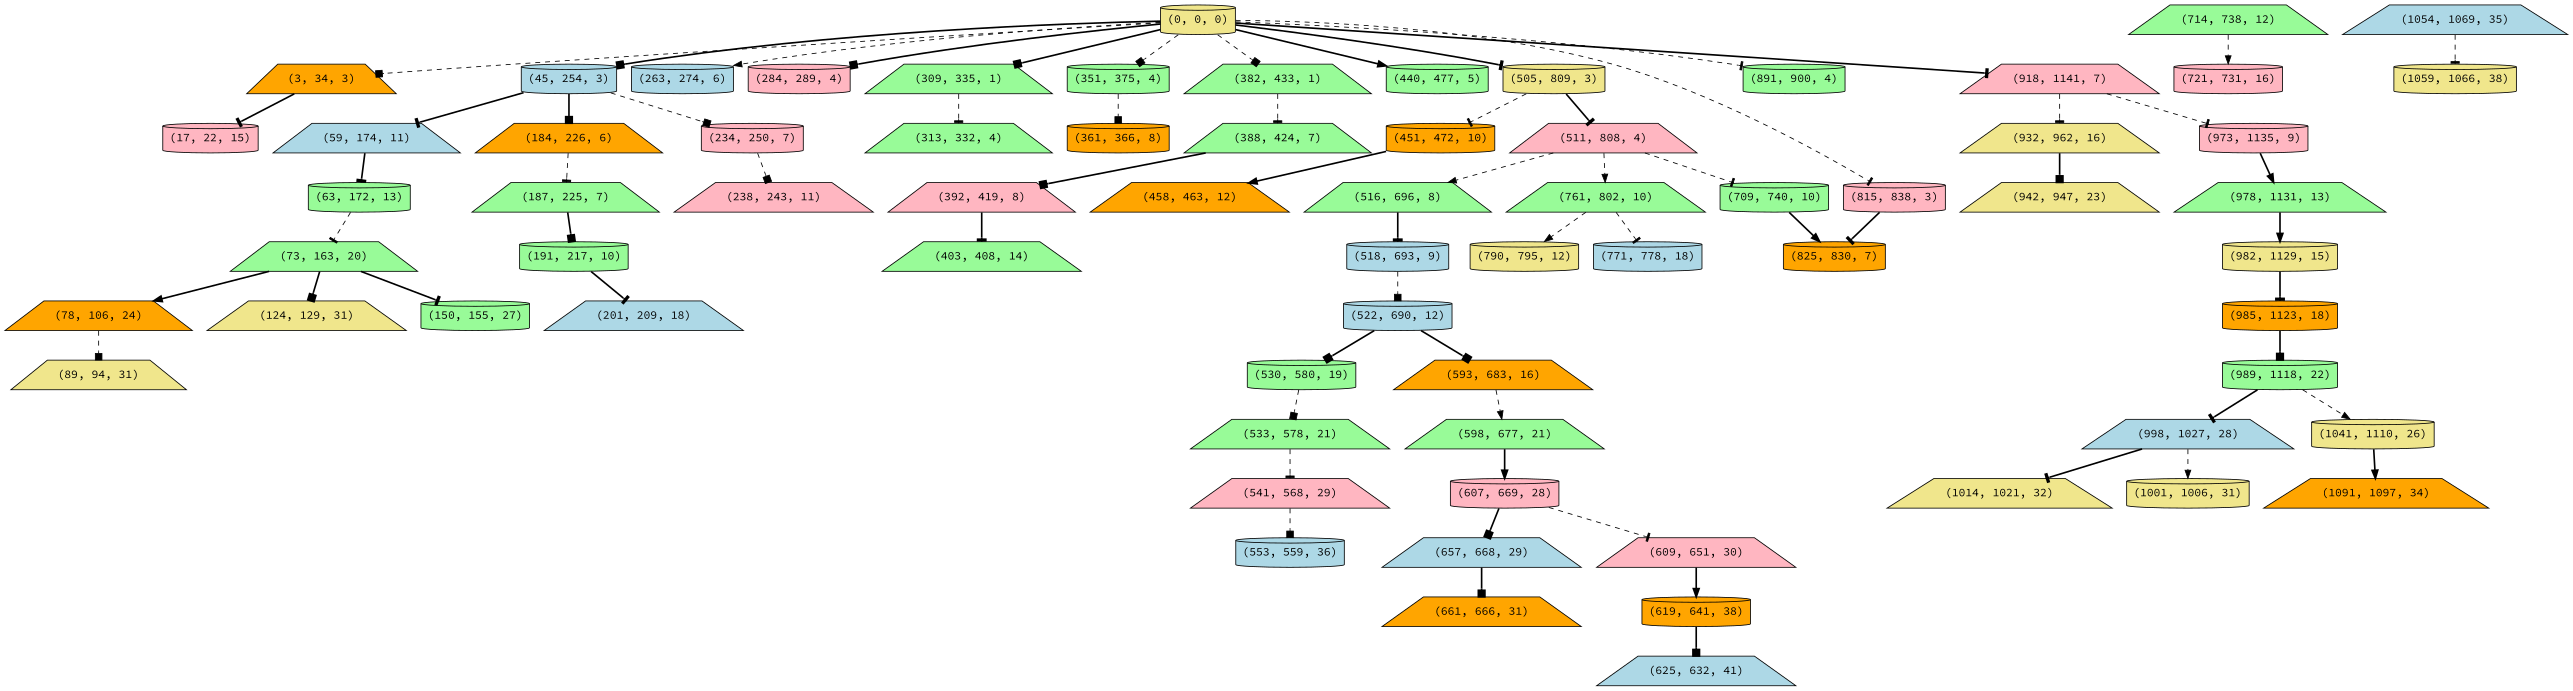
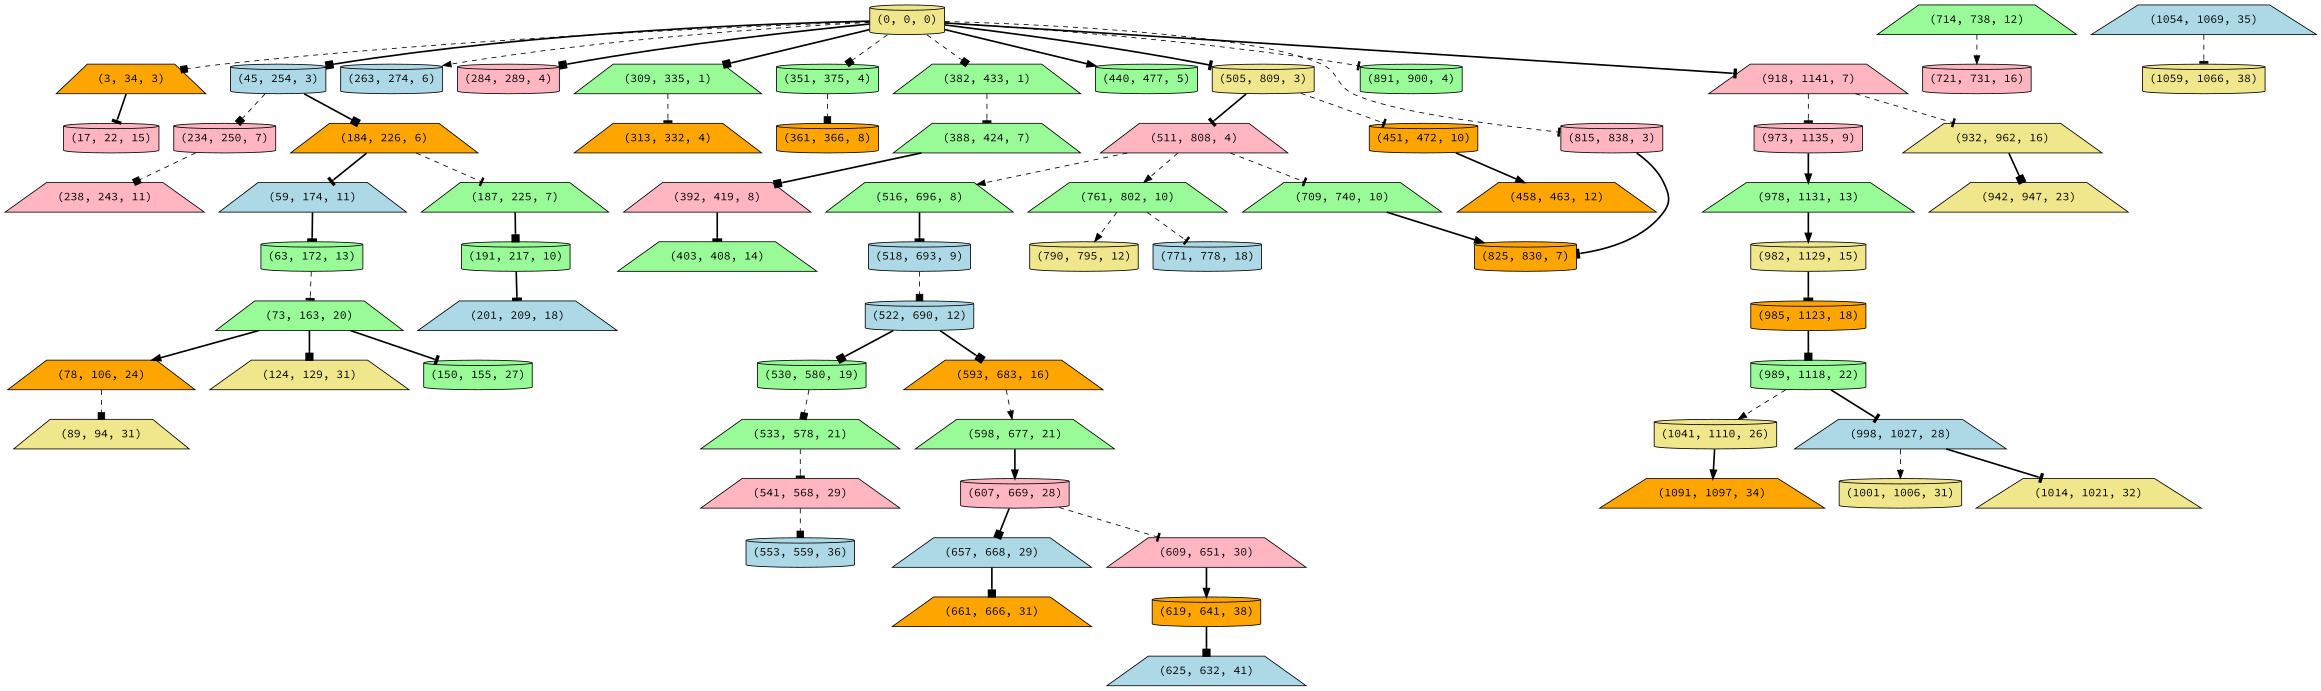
(472, 107) -> (350, 166)
(959, 138) -> (668, 138)
(1774, 197) -> (1342, 197)
